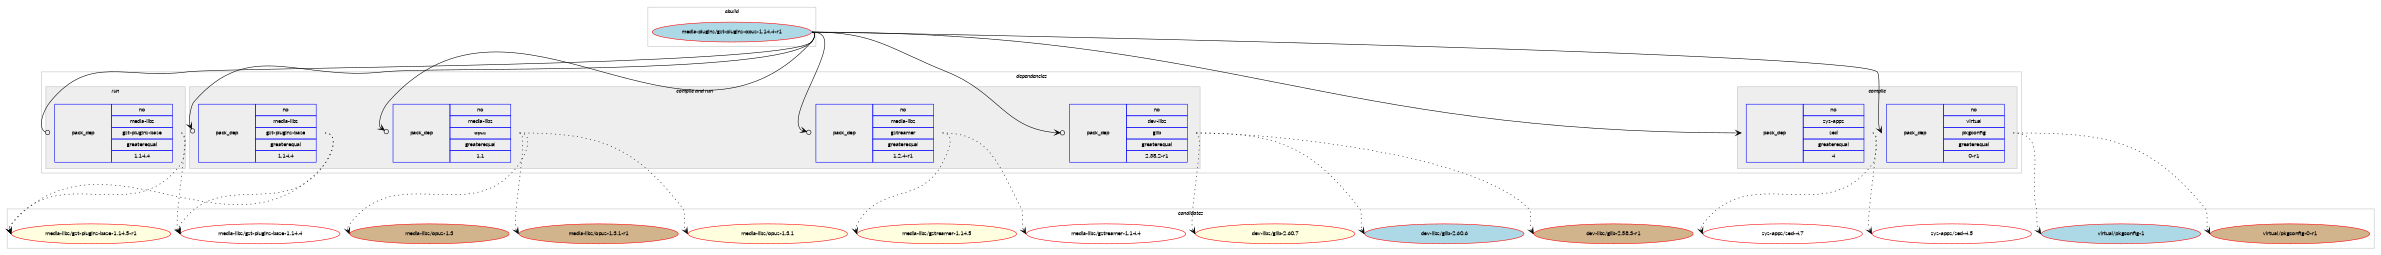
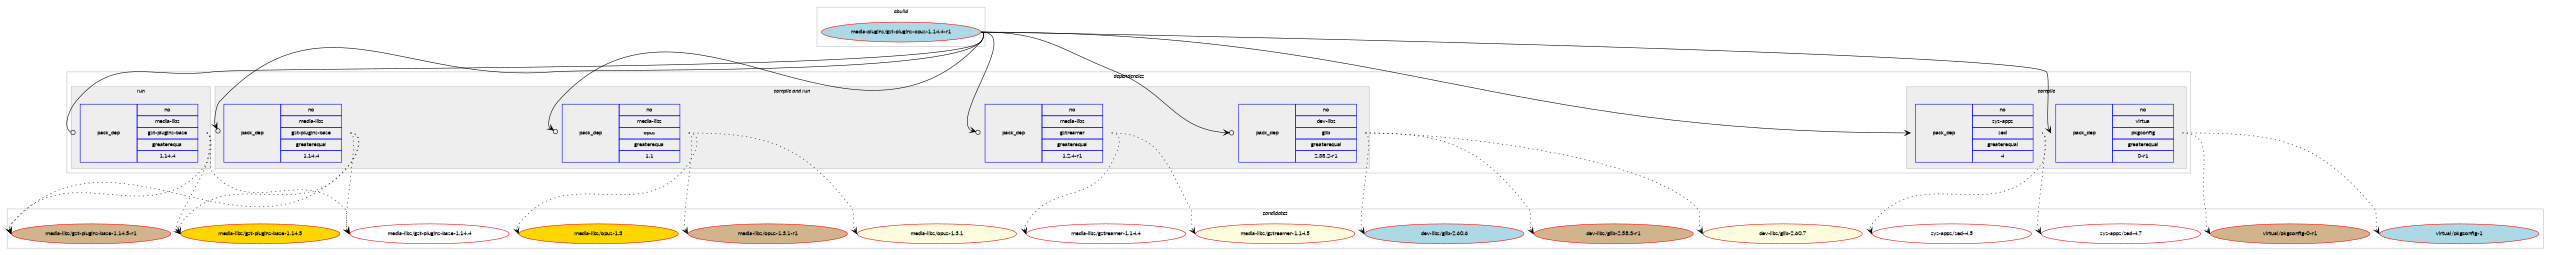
(91, 234) -> (91, 234)
none -> (260, 234)
(430, 234) -> (599, 234)
